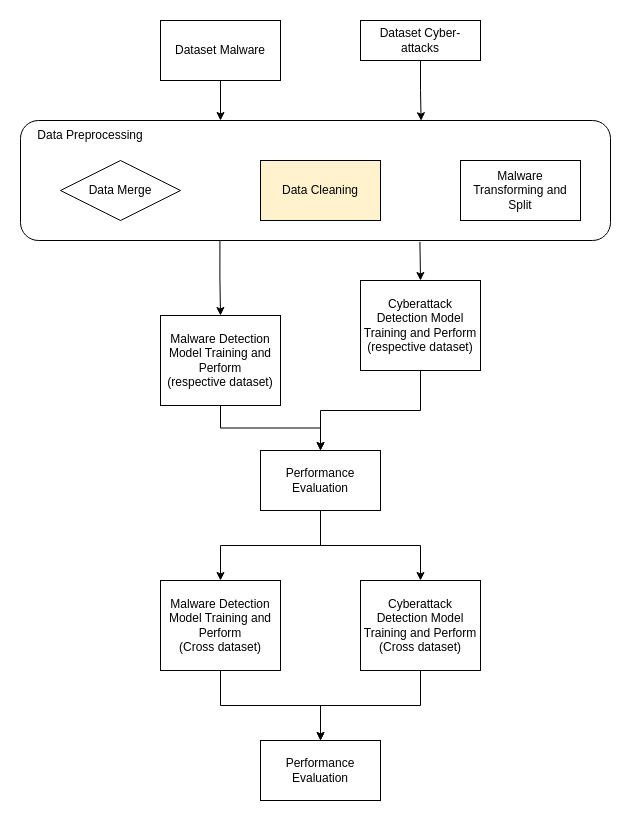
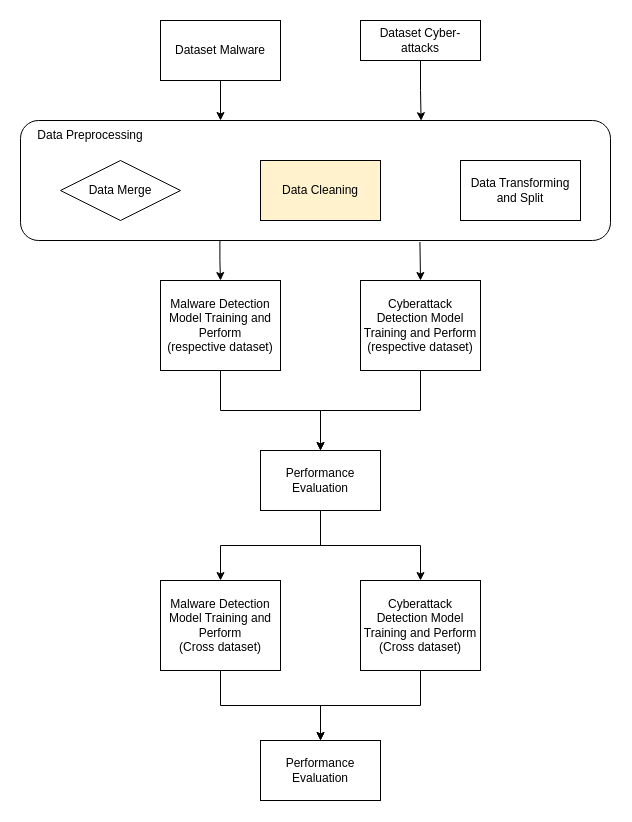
(521, 191) -> (521, 191)
(221, 361) -> (221, 326)
